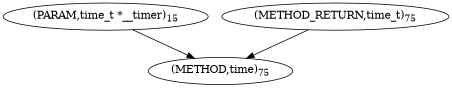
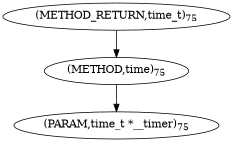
(173, 15) -> (183, 124)
(160, 42) -> (116, 95)
